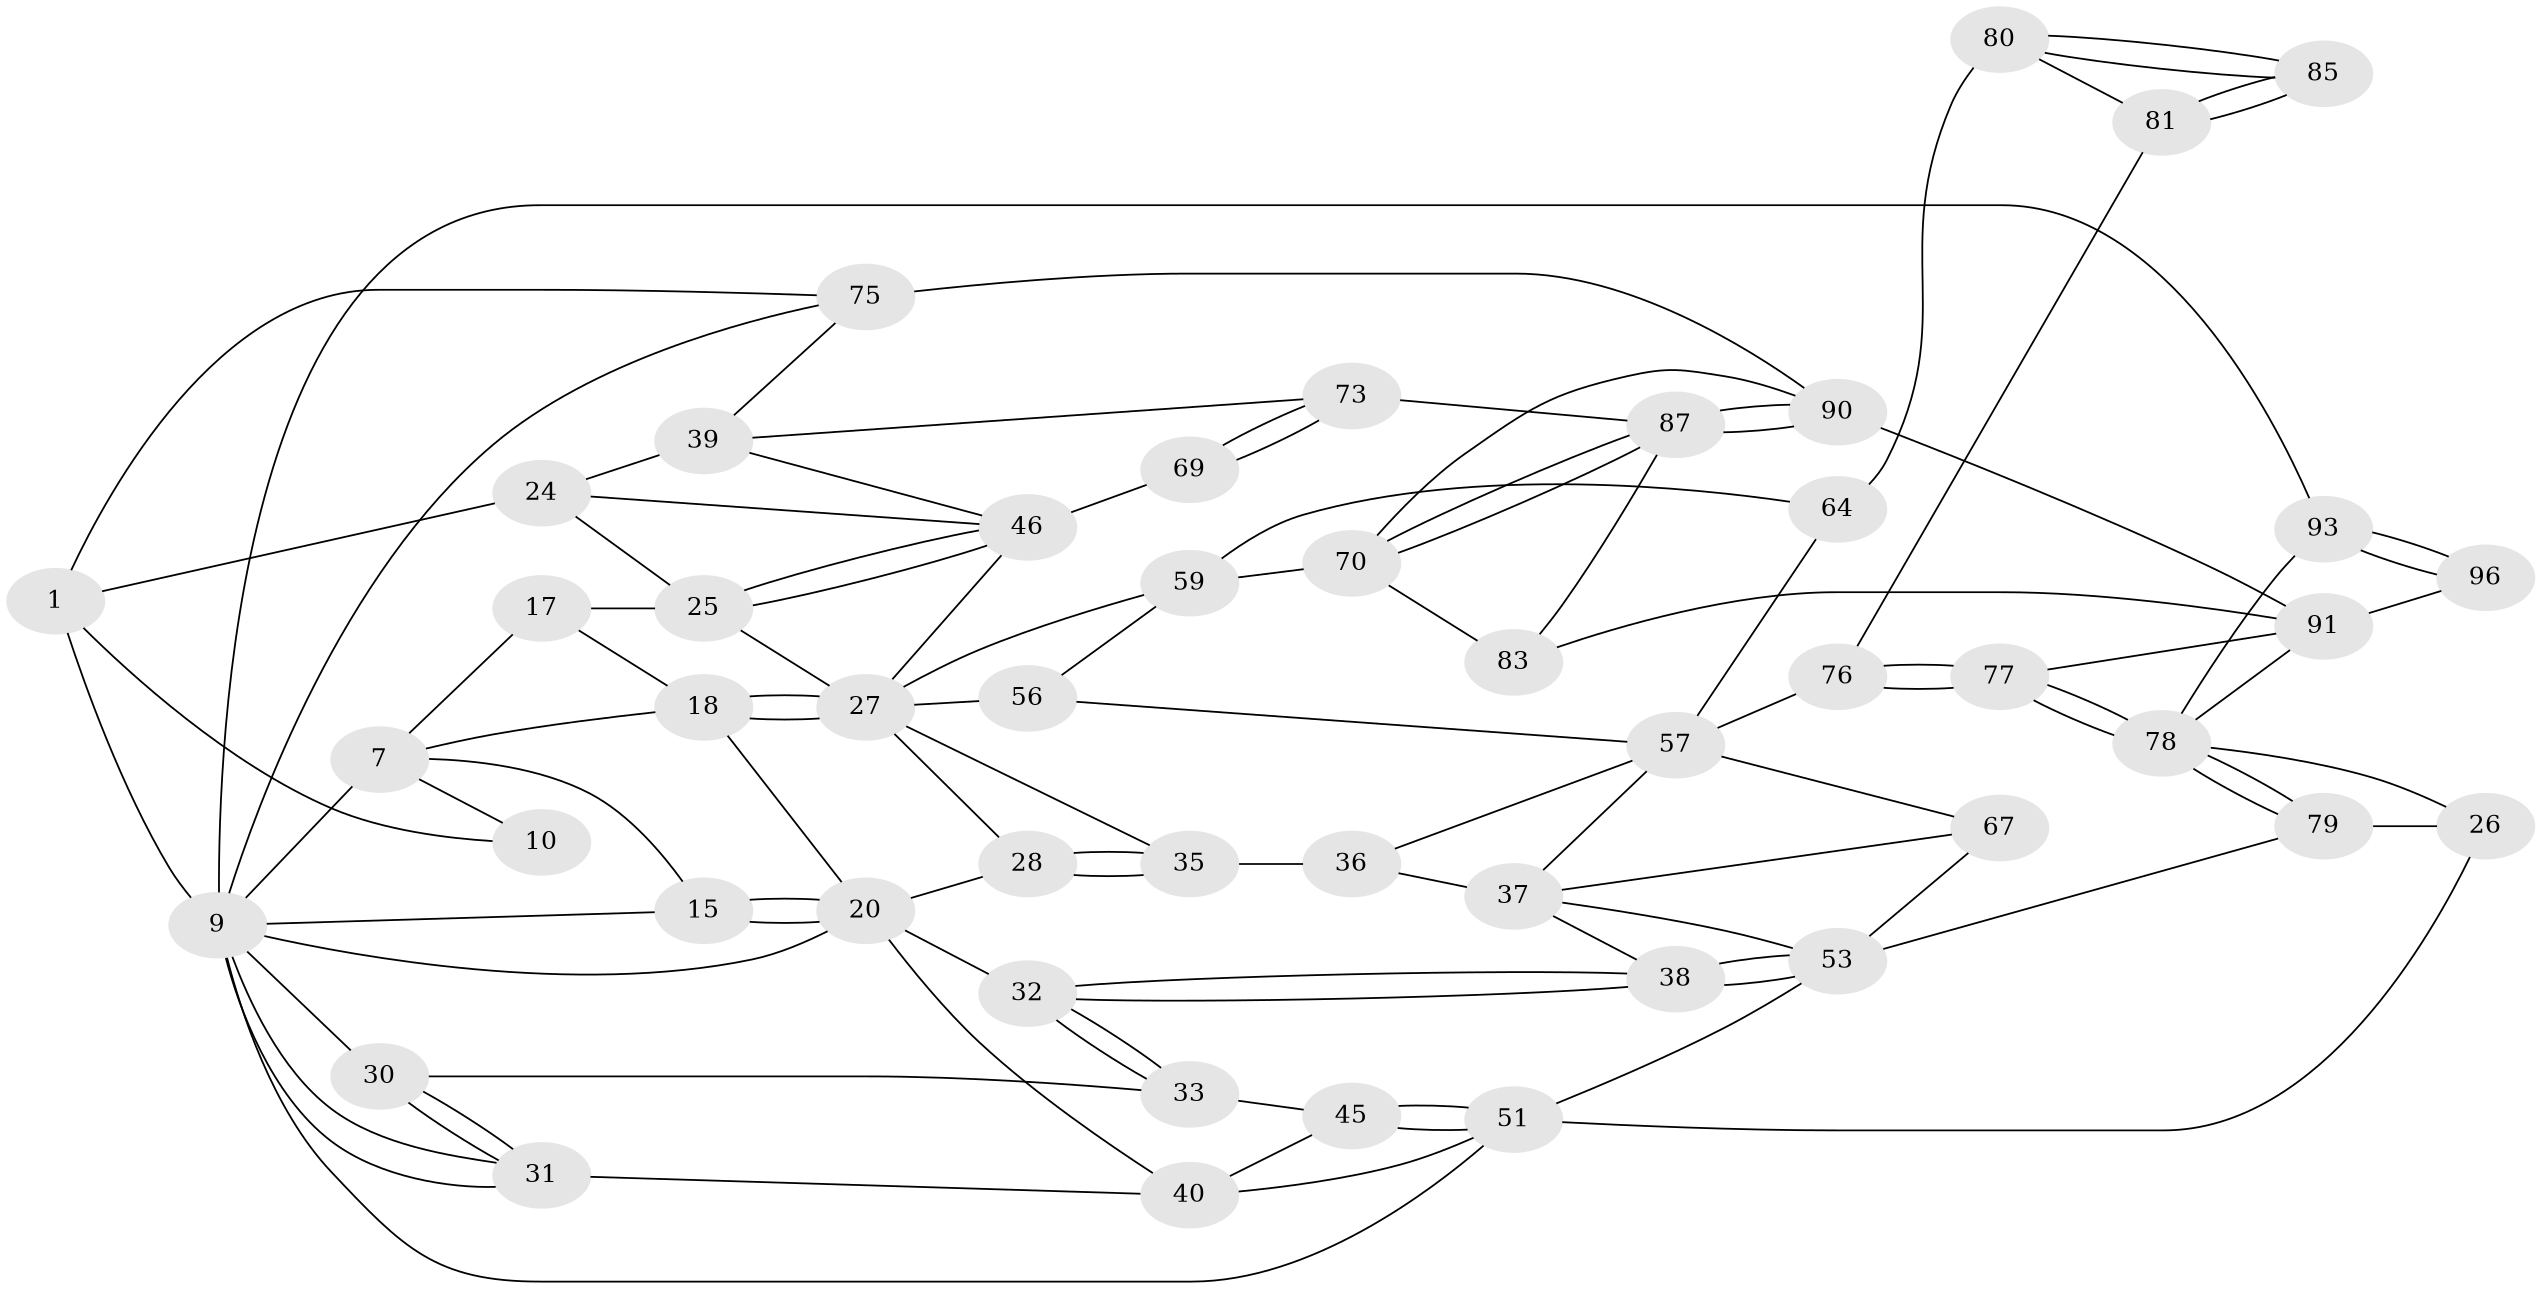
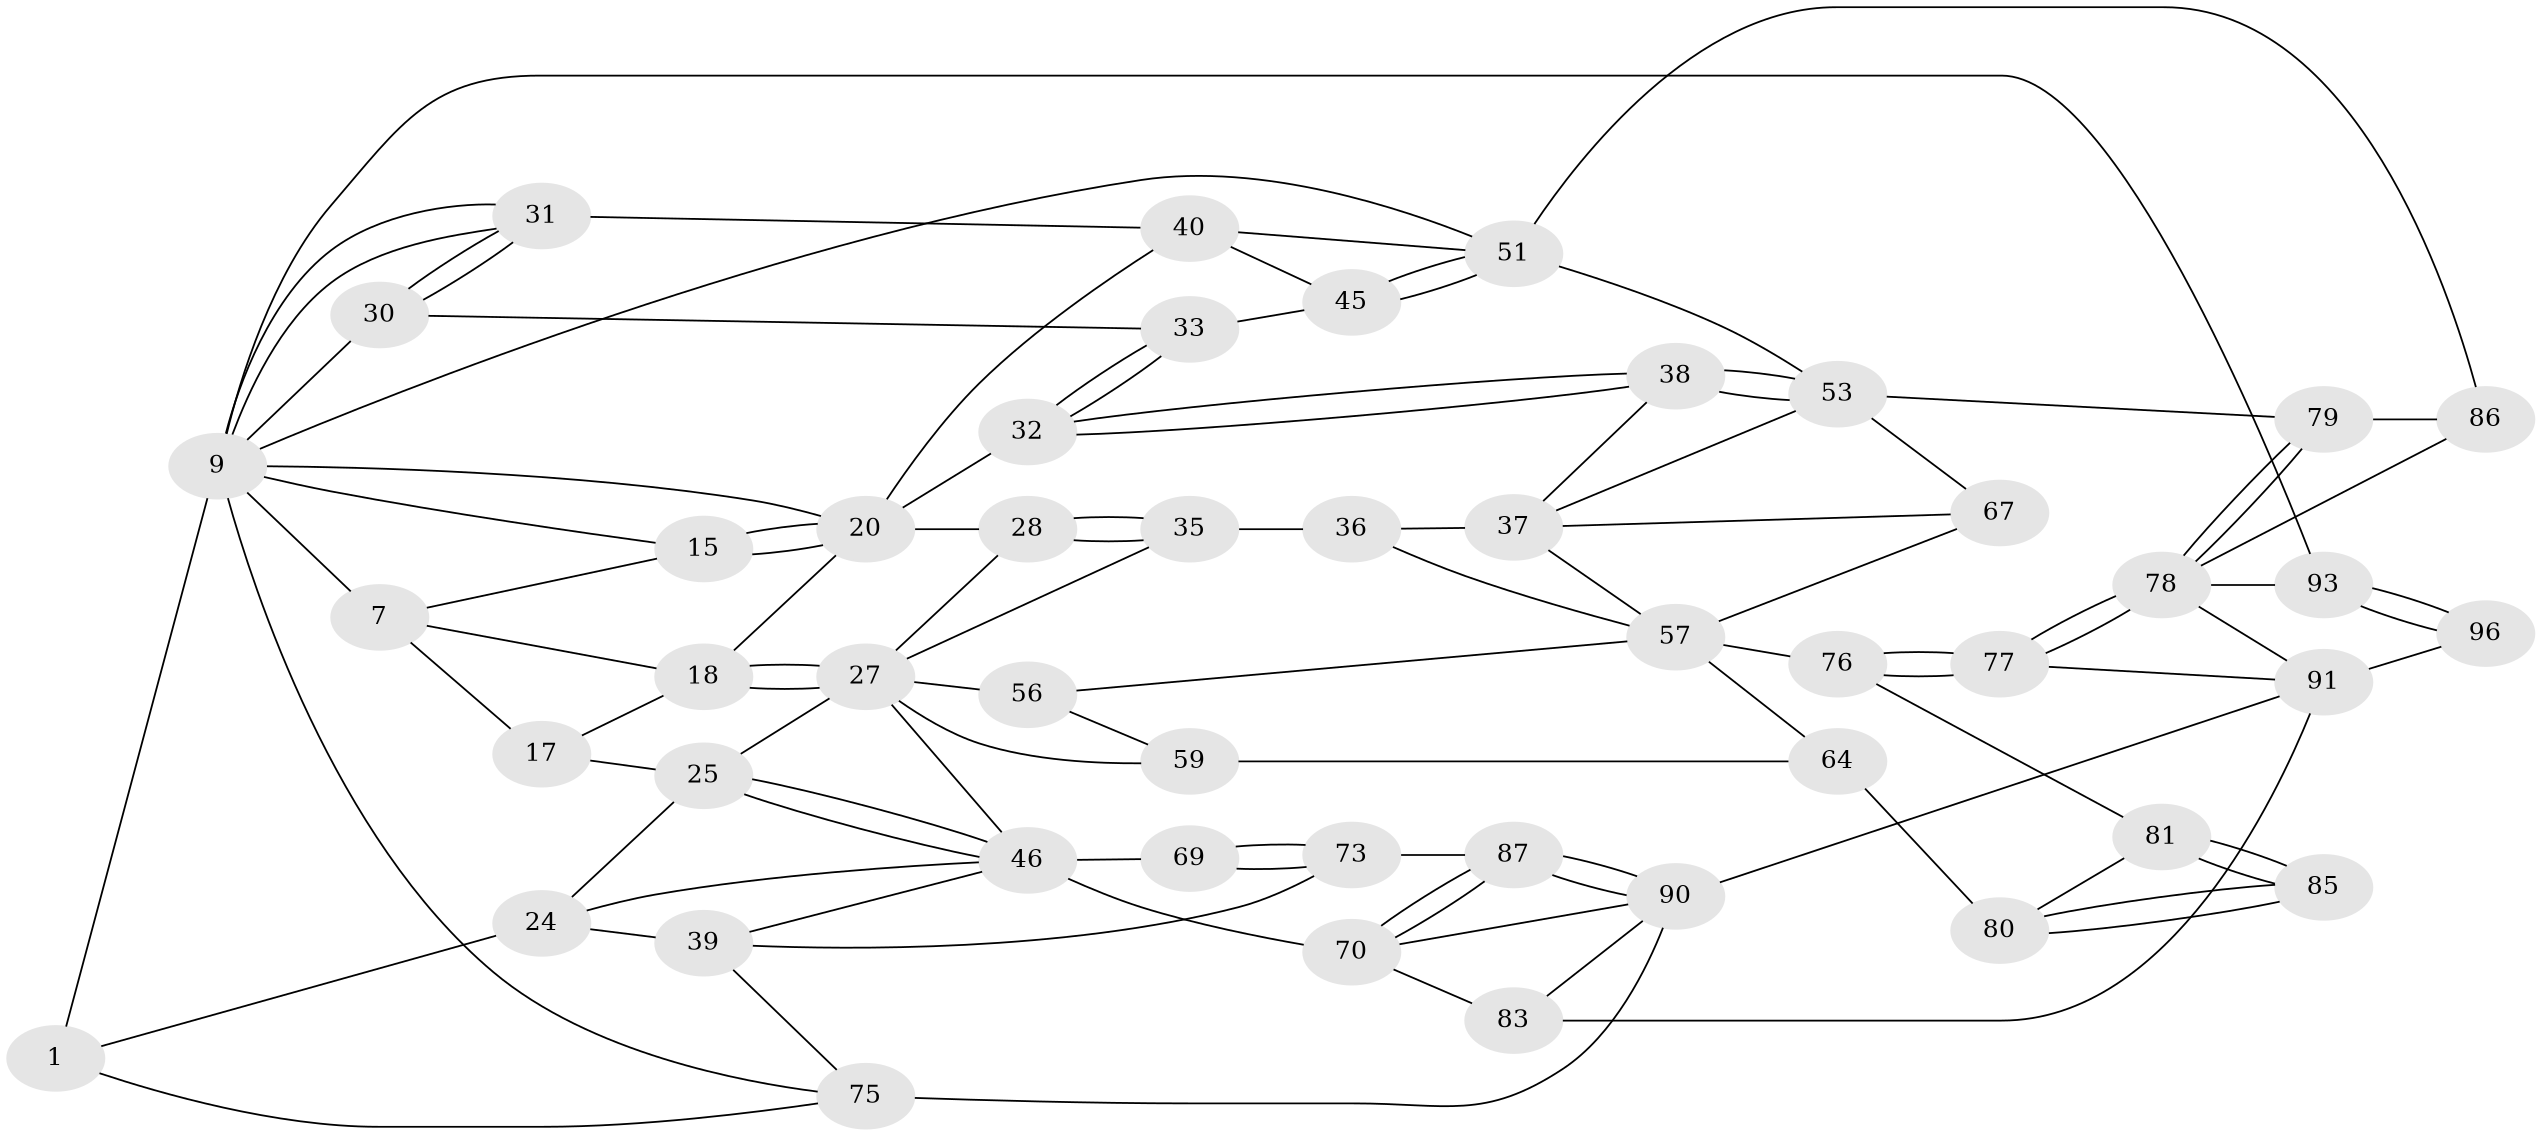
(1601, 547) -> (1595, 958)
(1271, 573) -> (1208, 925)
(2486, 826) -> (2486, 419)
(542, 842) -> none
